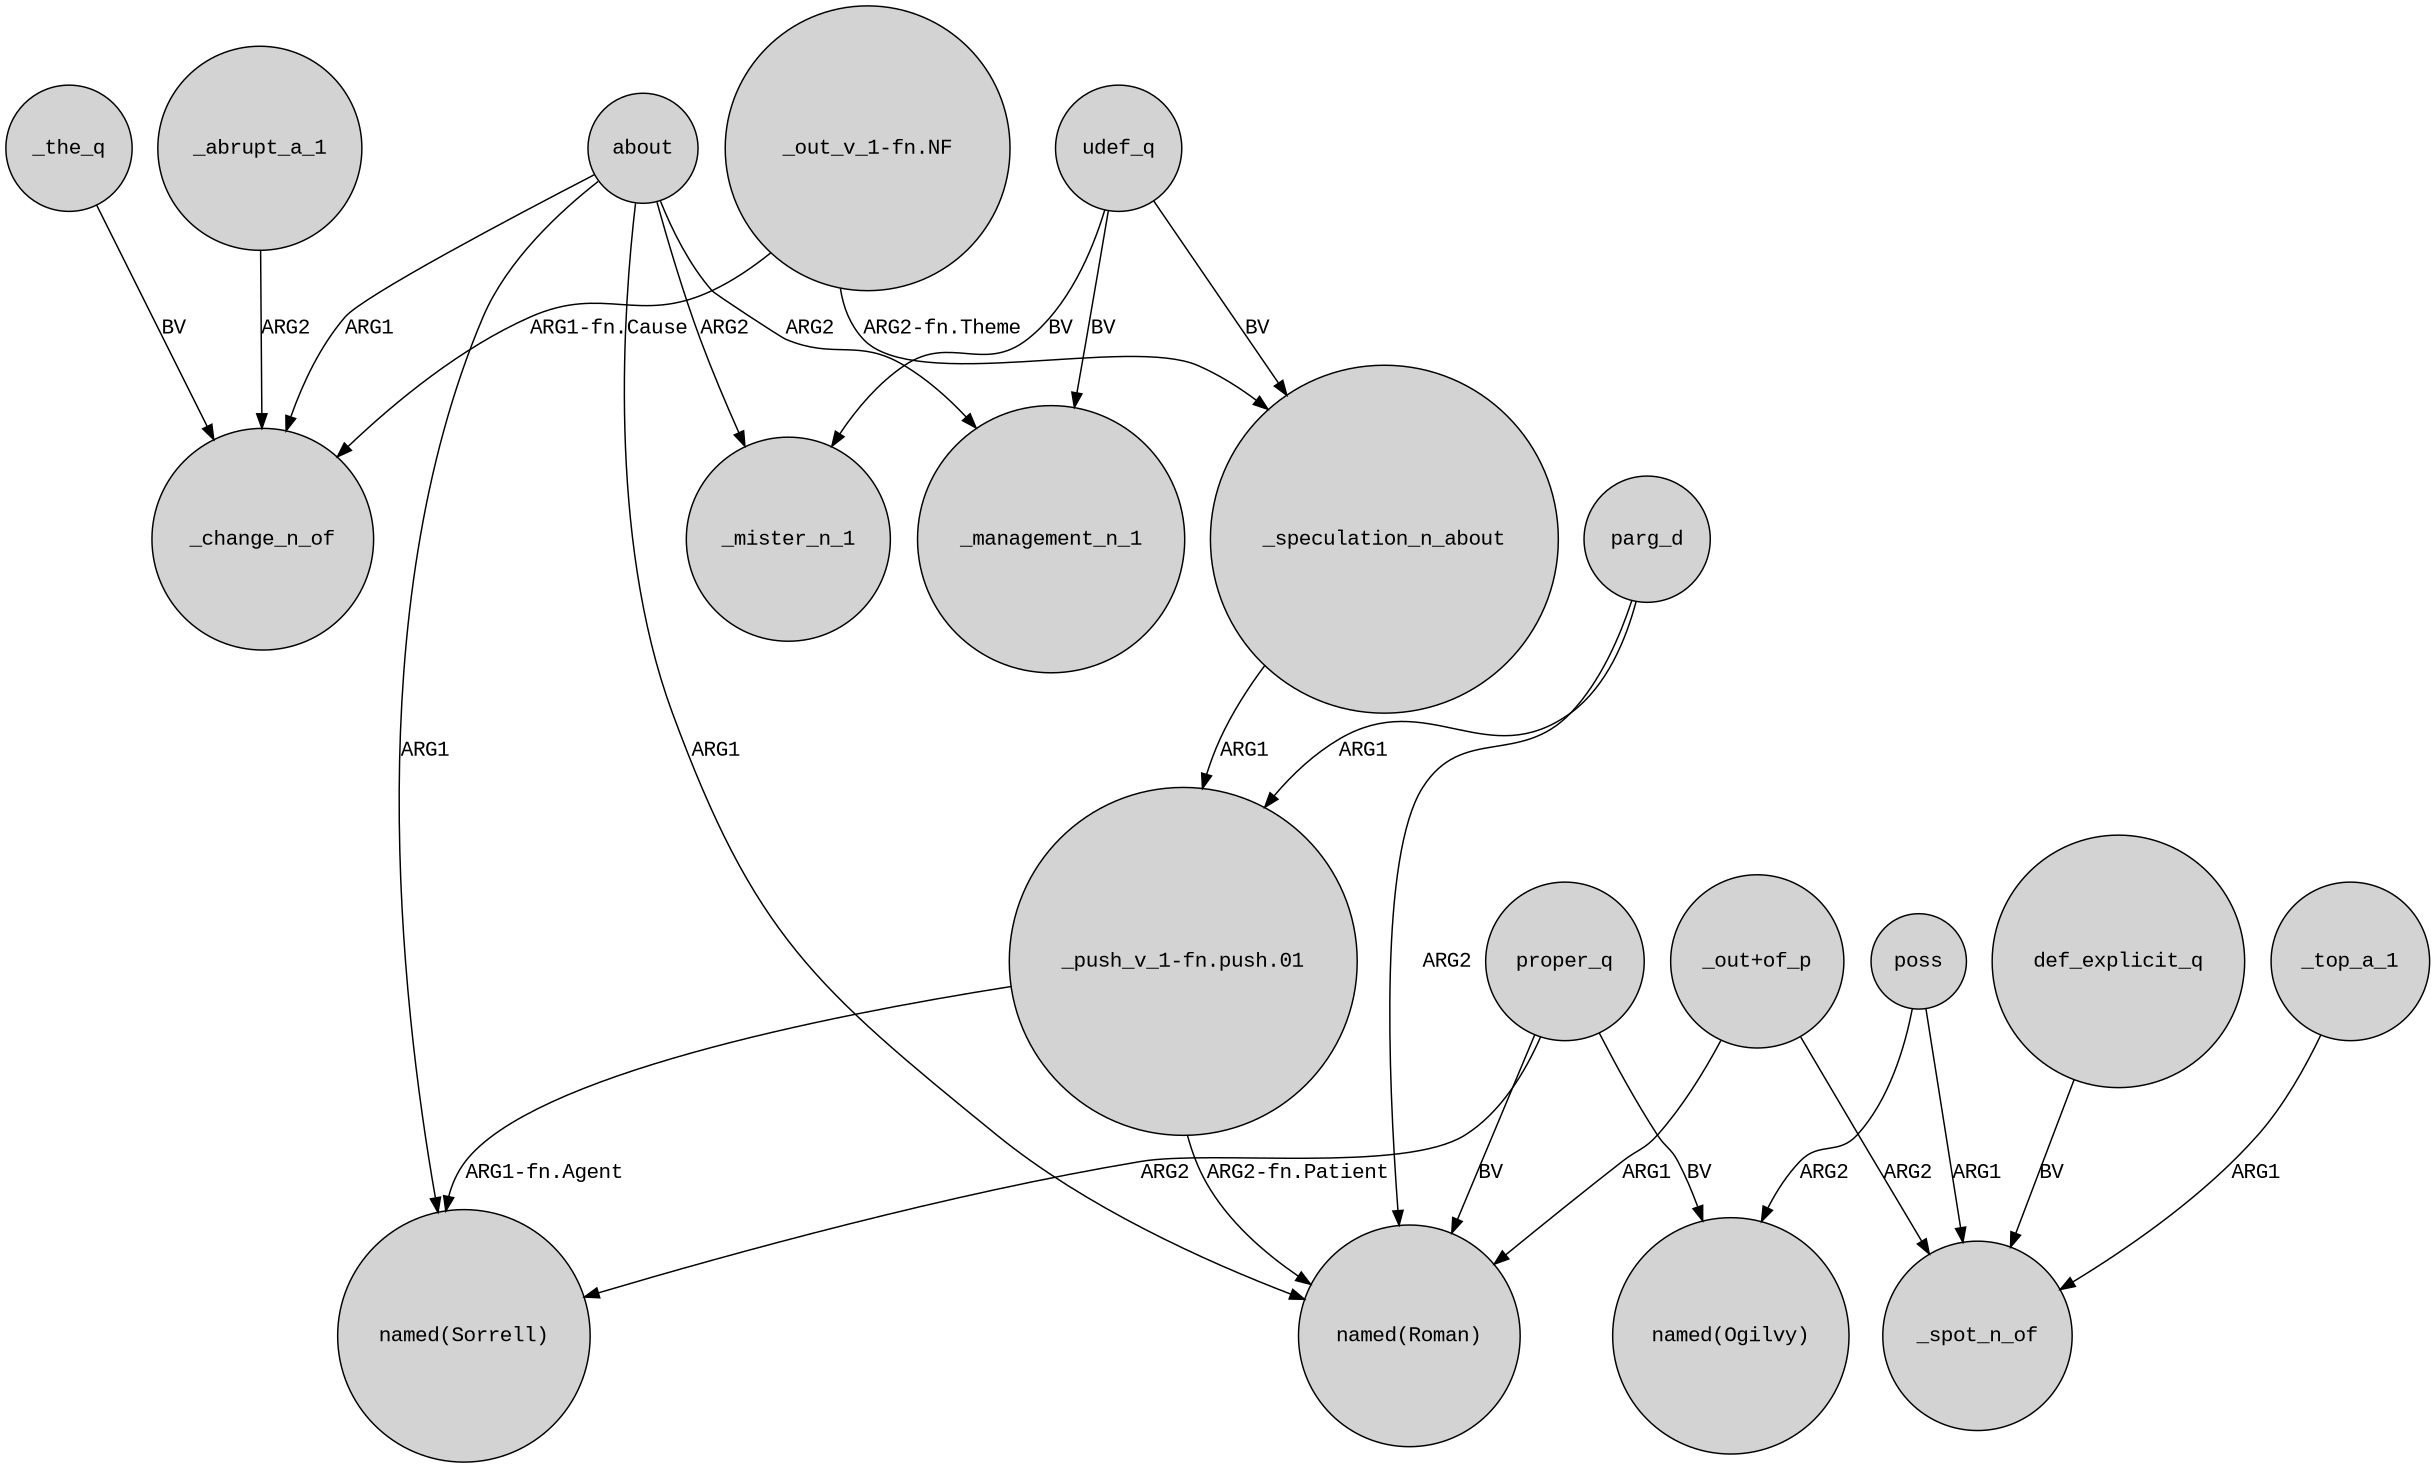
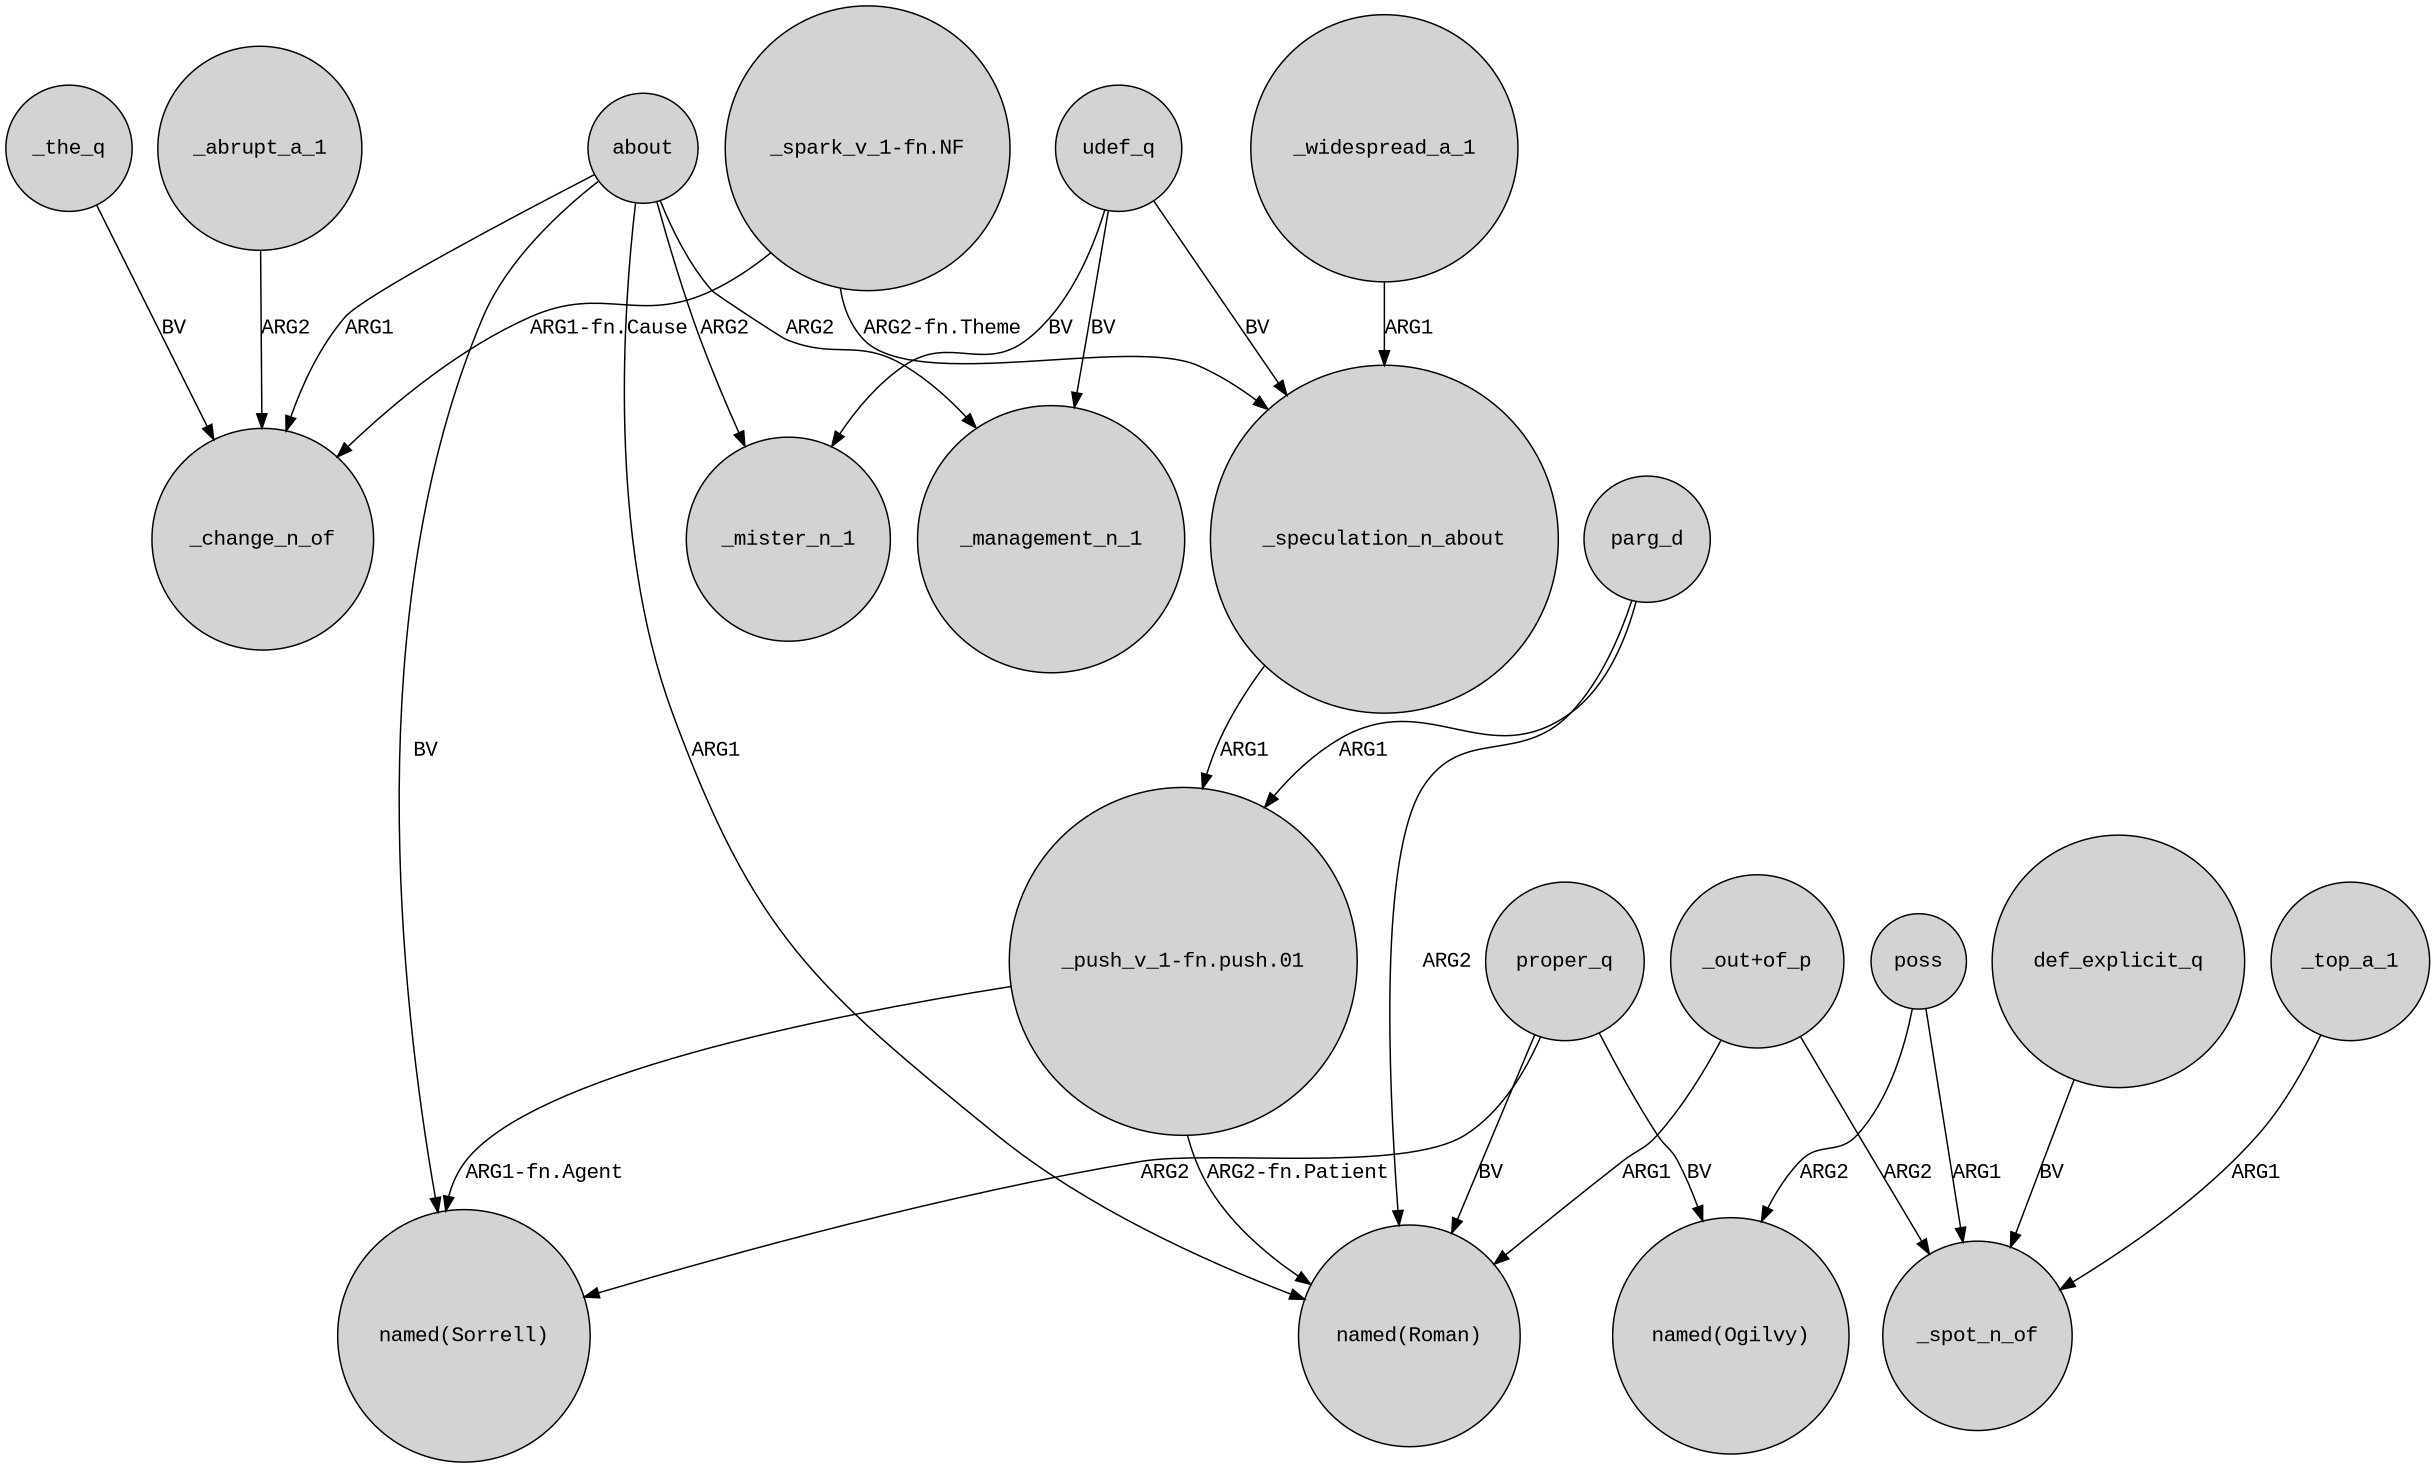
(868, 148) -> (868, 148)
none -> (1384, 148)
(426, 750) -> (426, 750)
